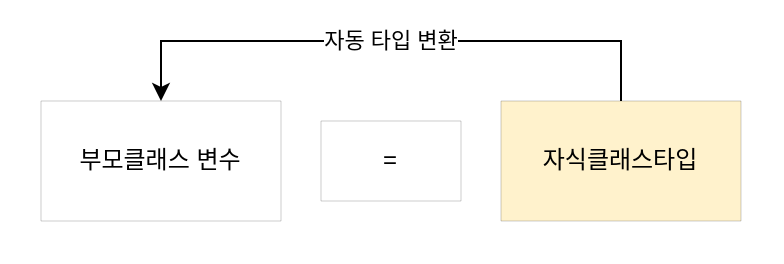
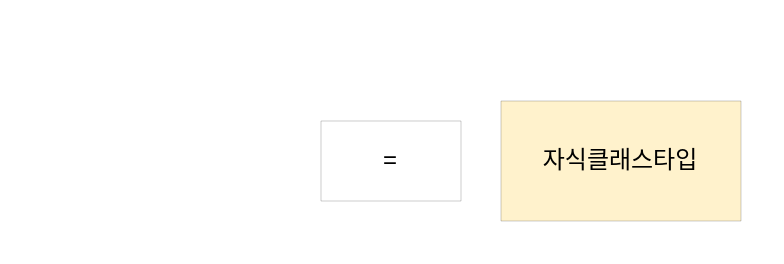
(262, 41) -> none
(161, 161) -> none
